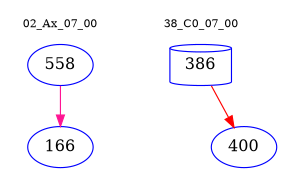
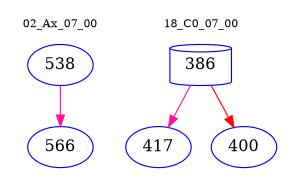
(201, 25) -> (201, 25)
(60, 65) -> (60, 65)
(60, 147) -> (60, 147)
none -> (158, 147)
